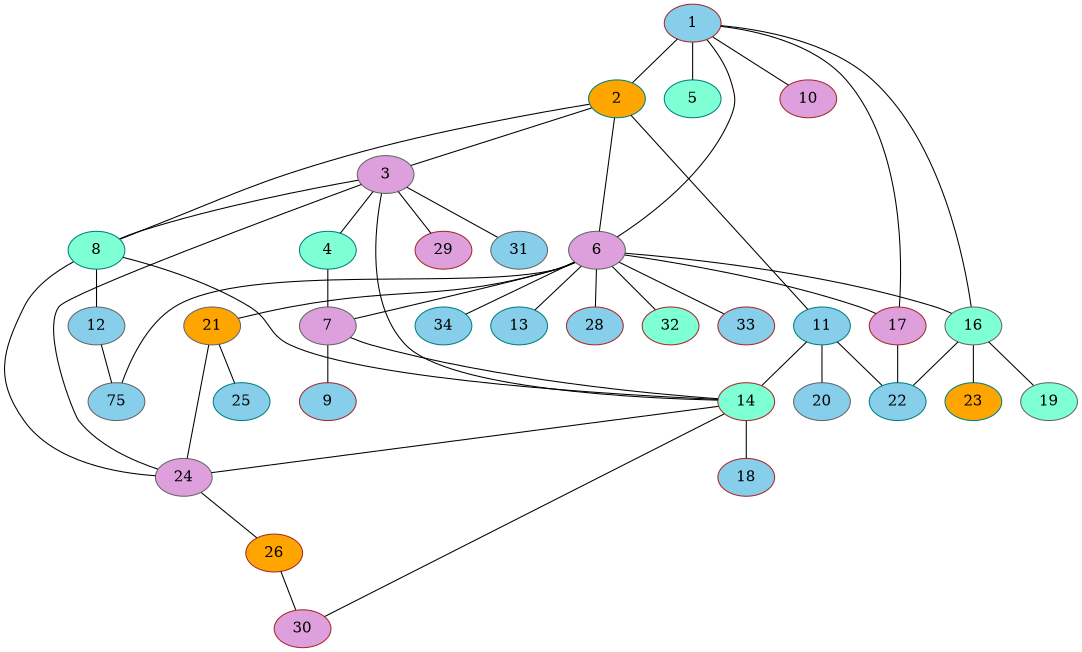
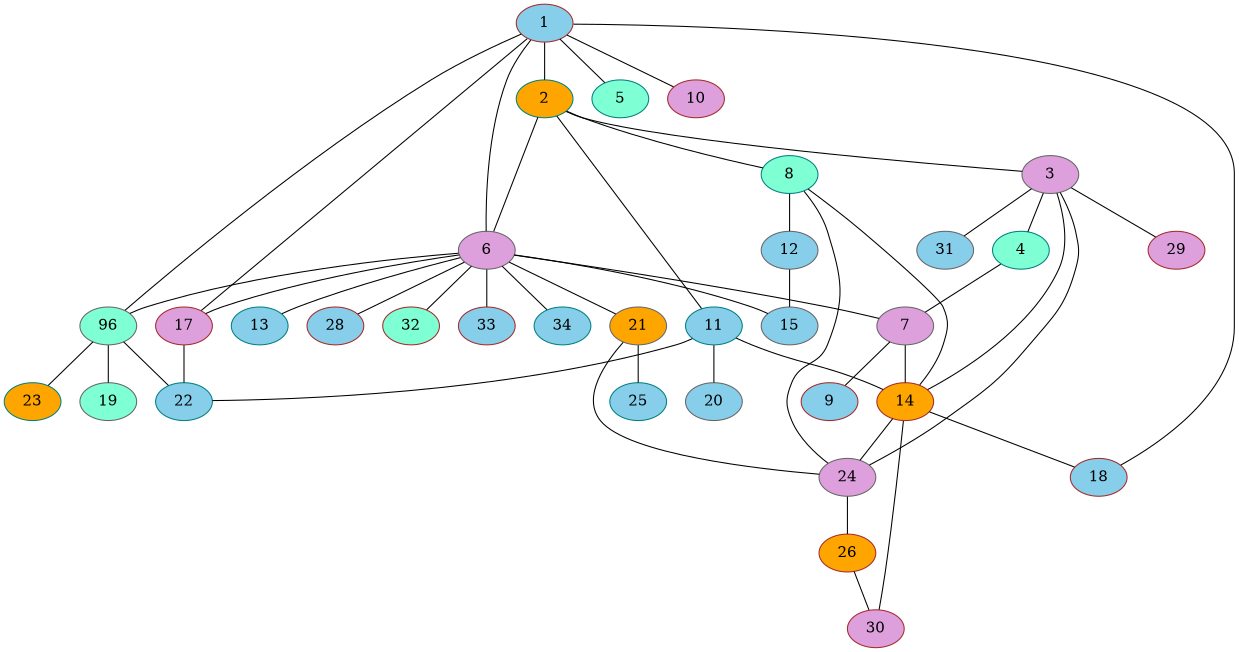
none -> (1092, 75)
(238, 205) -> none
(973, 326) -> (108, 326)
(116, 402) -> (790, 326)
(746, 402) -> (905, 402)
